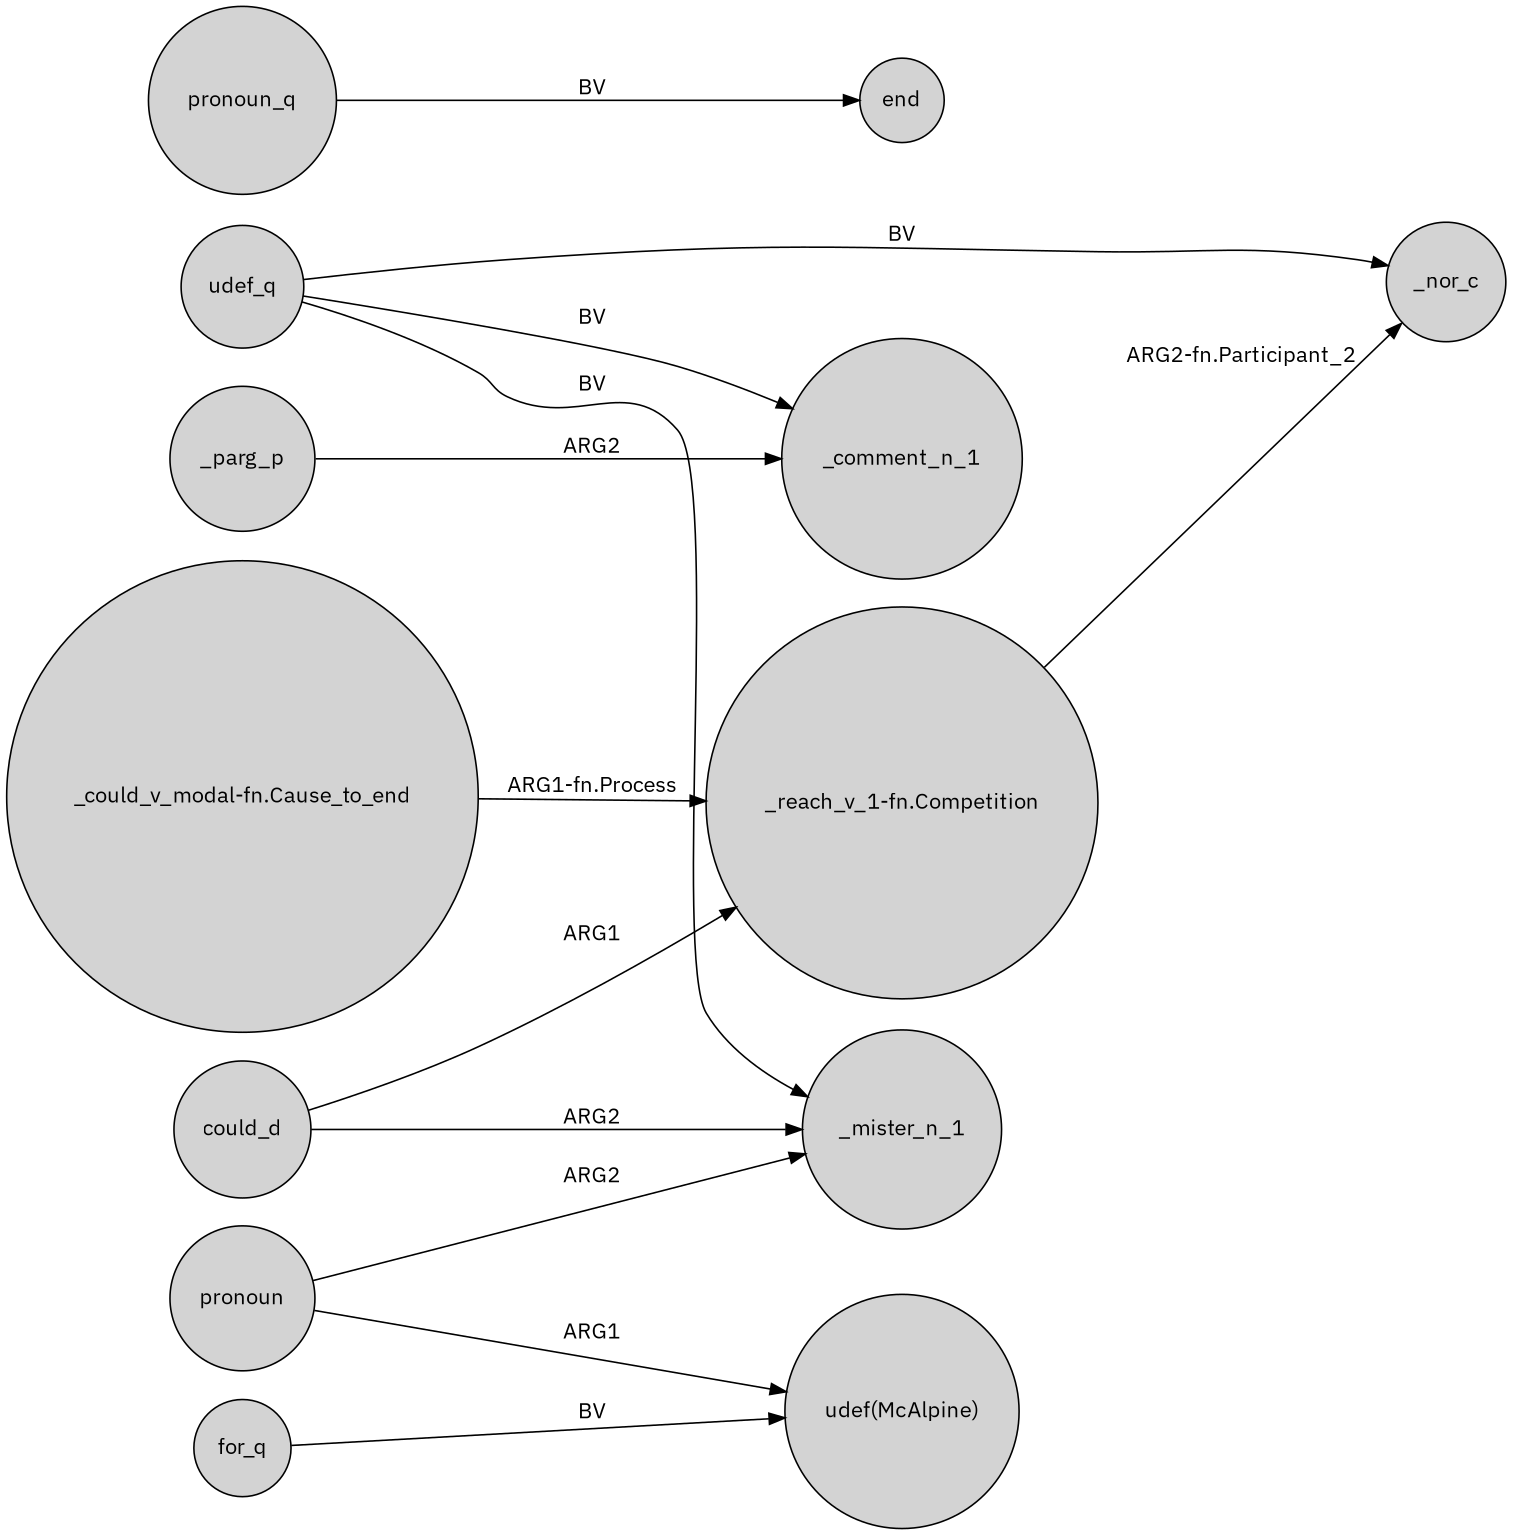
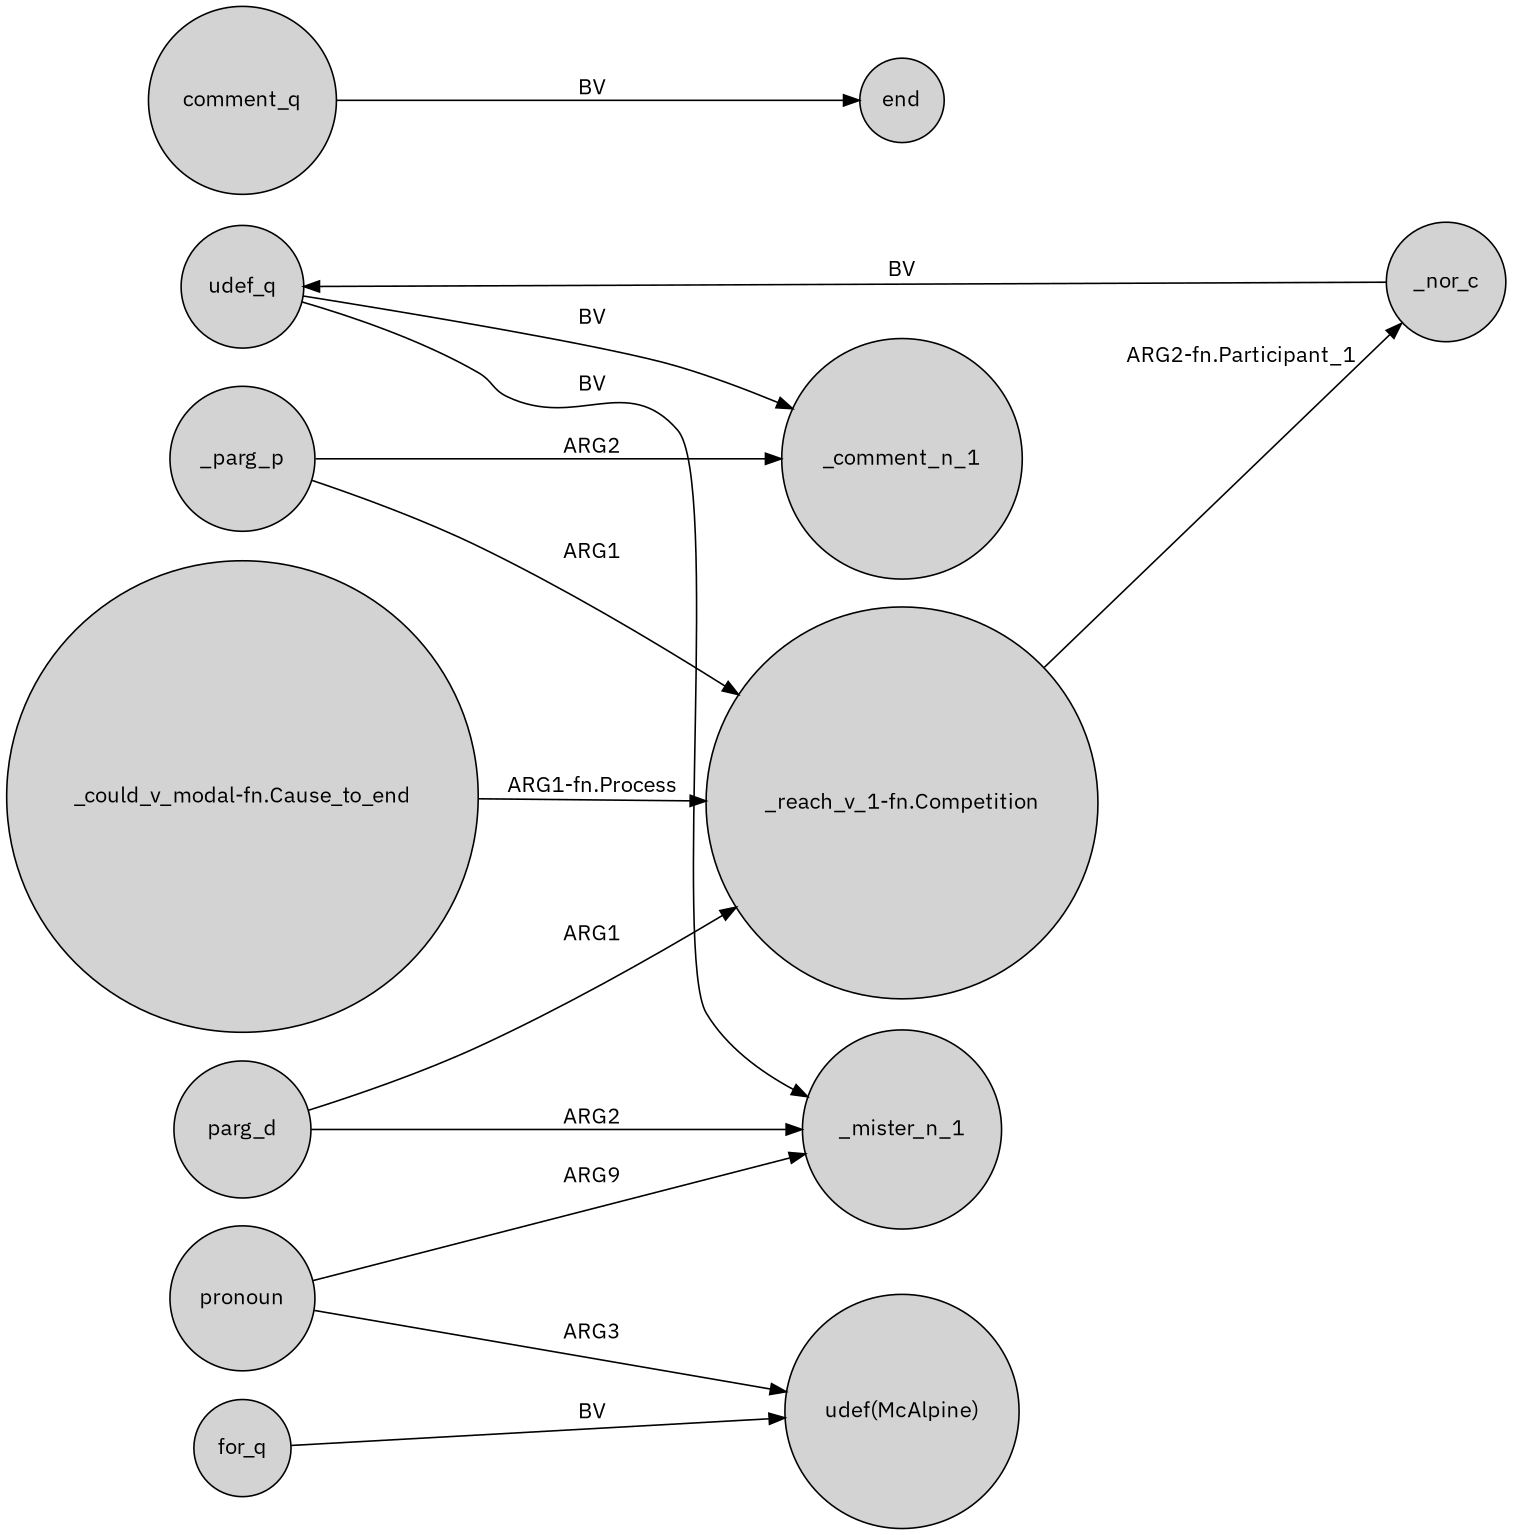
(242, 100) -> (242, 100)
(838, 247) -> (853, 284)
(1242, 356) -> (1242, 356)
none -> (525, 570)
(242, 1129) -> (242, 1129)
(592, 1176) -> (592, 1176)
(592, 1333) -> (592, 1333)
